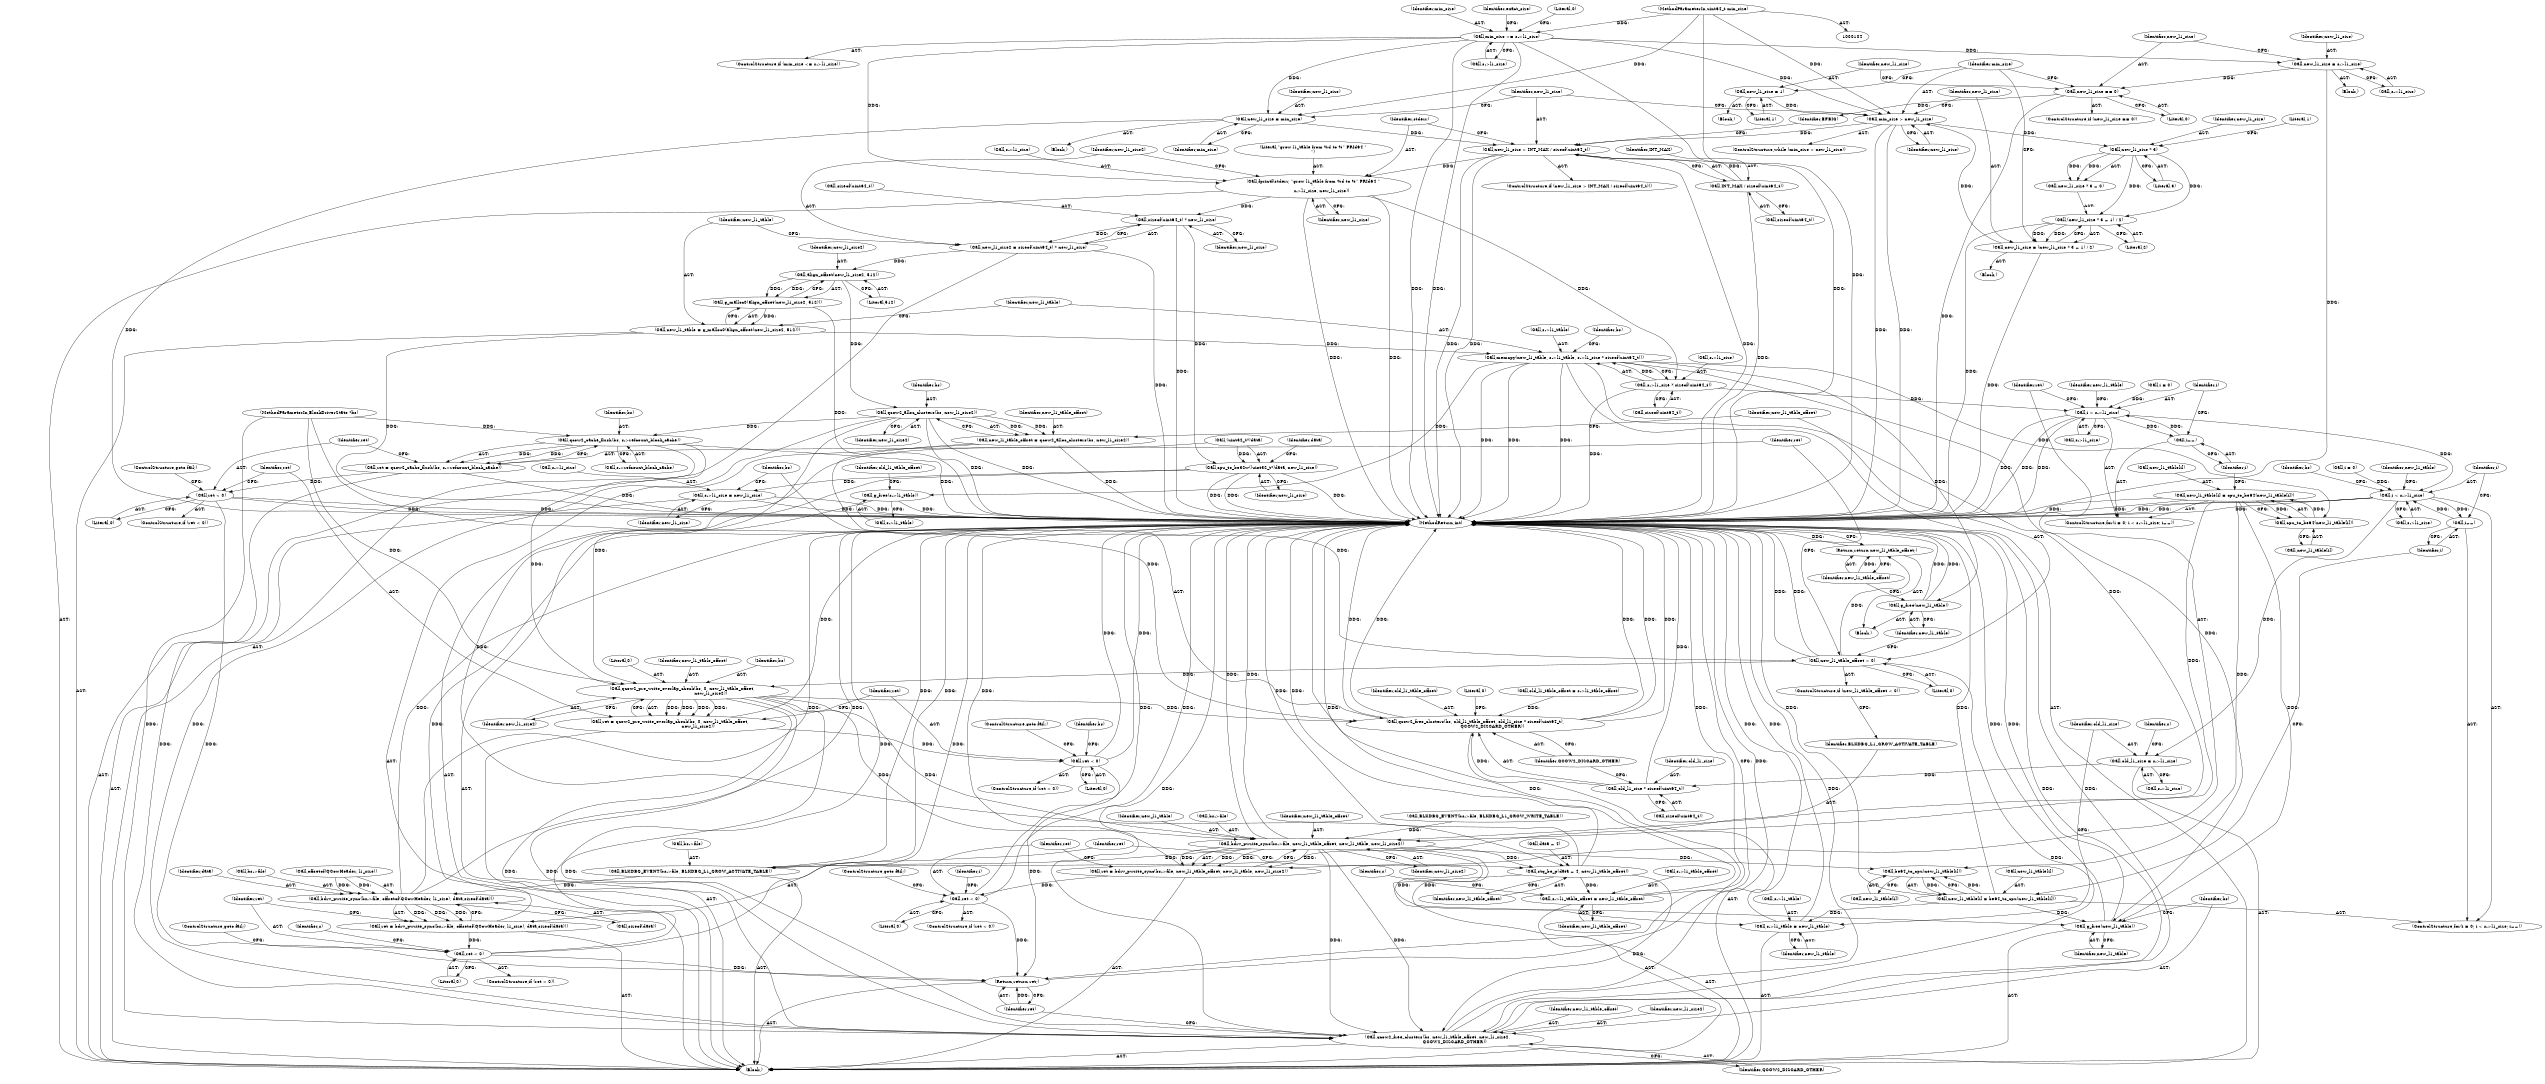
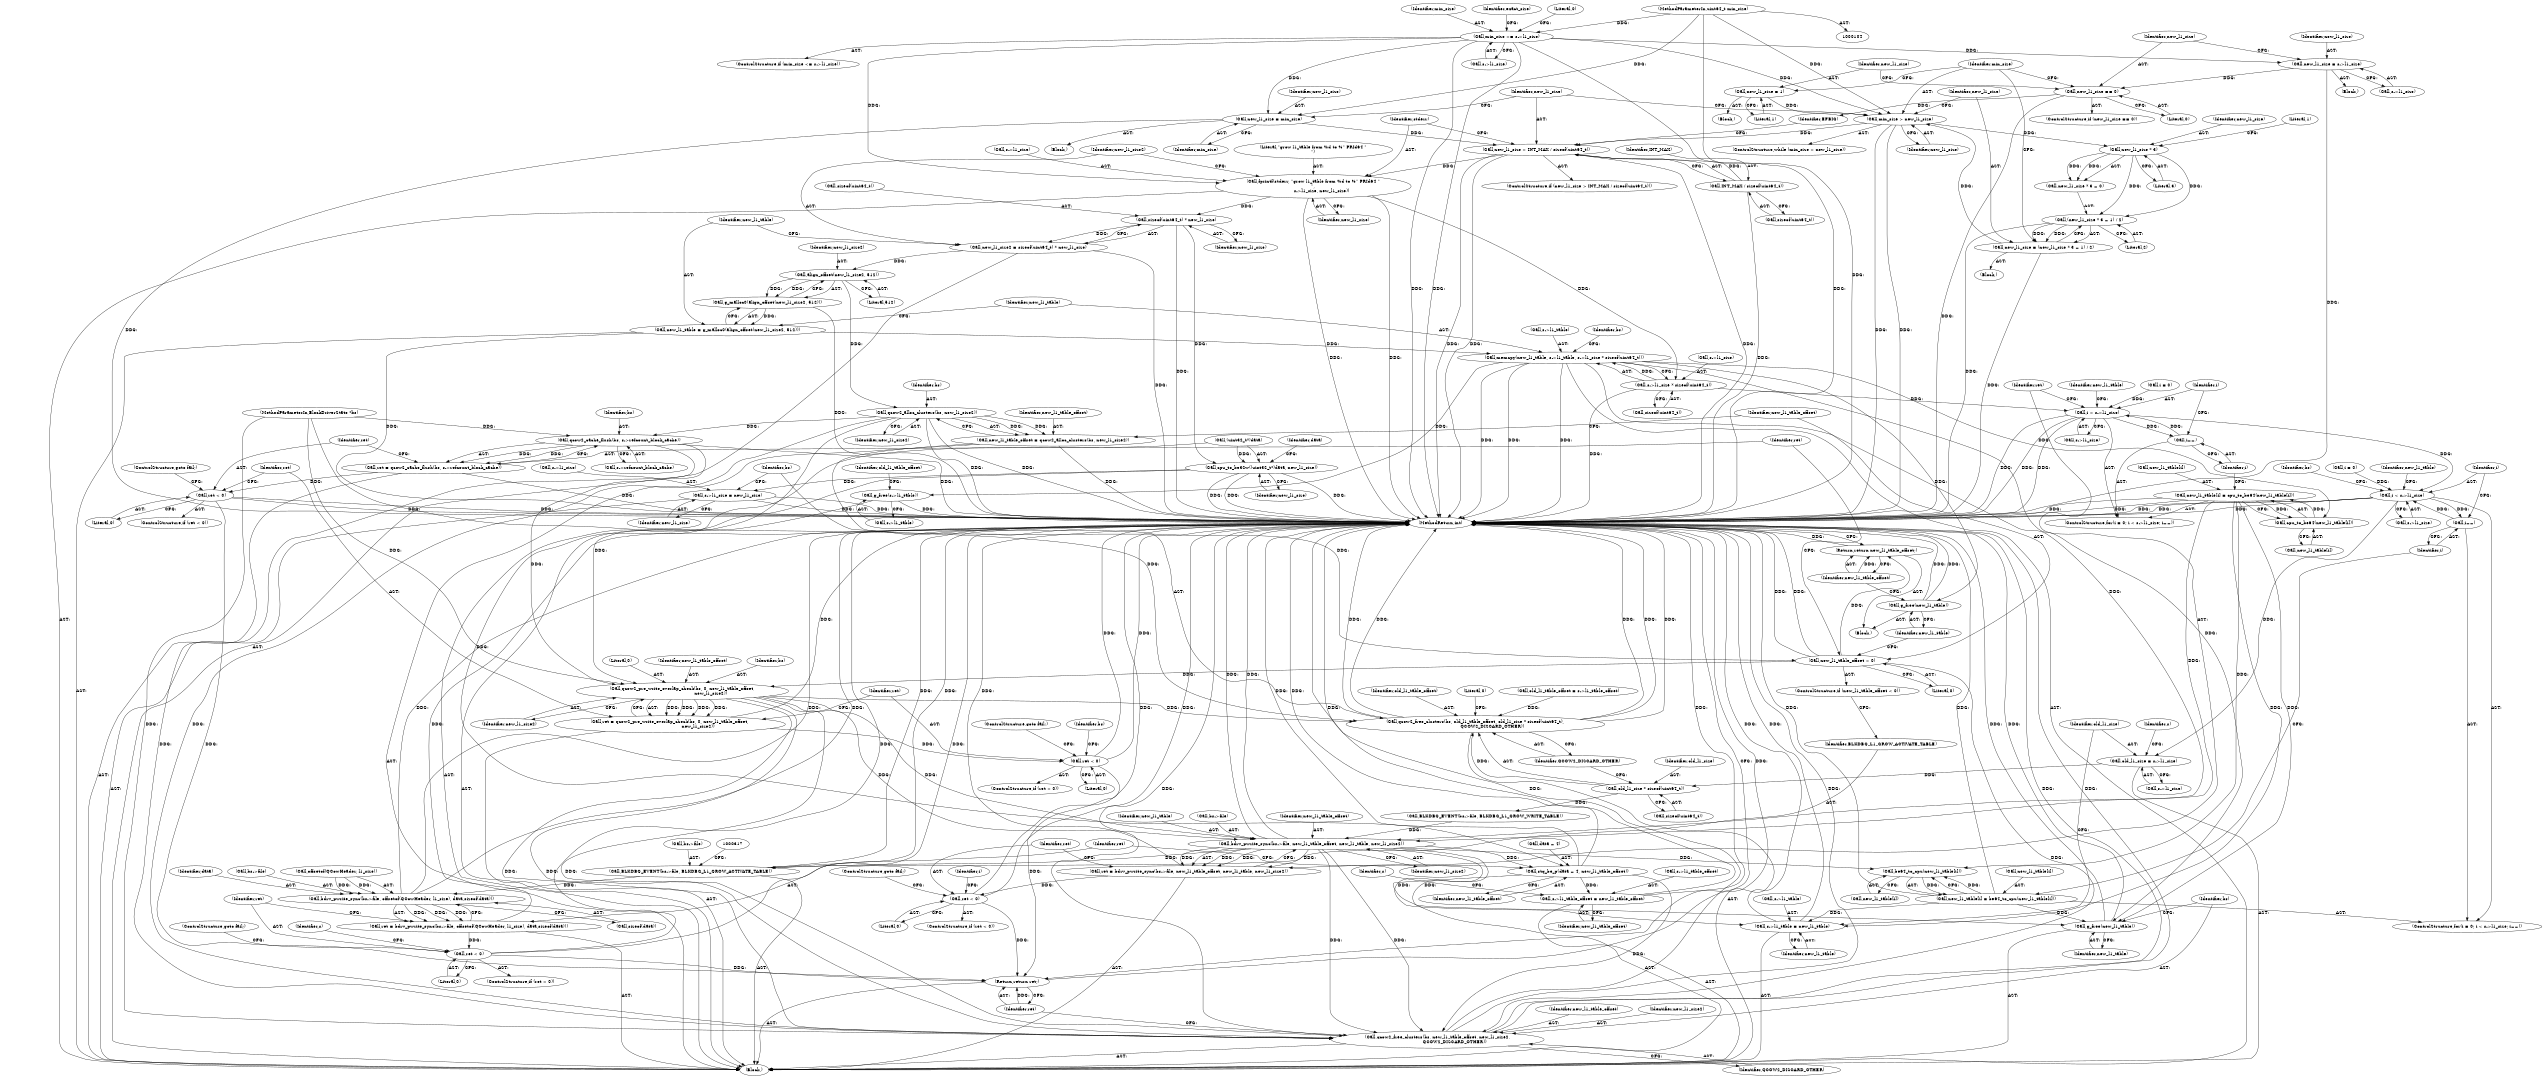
(1678, 563) -> (1568, 802)
none -> (733, 844)
none -> (2218, 852)
